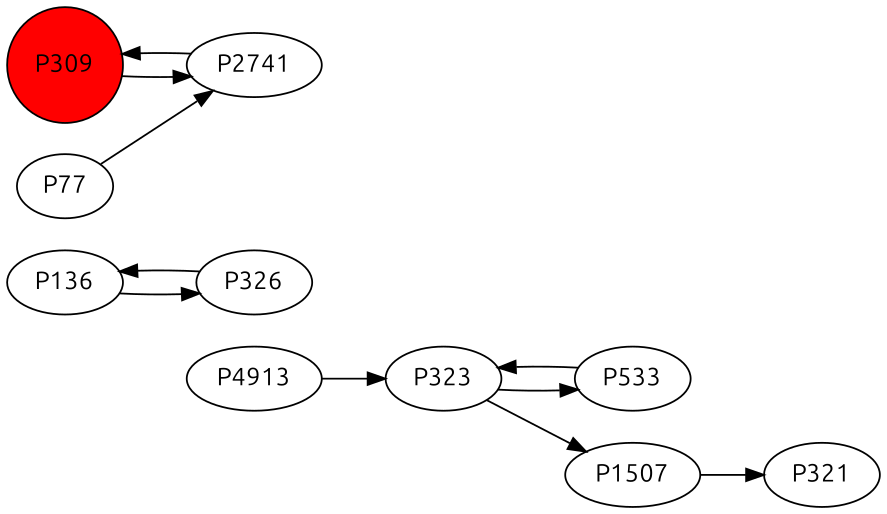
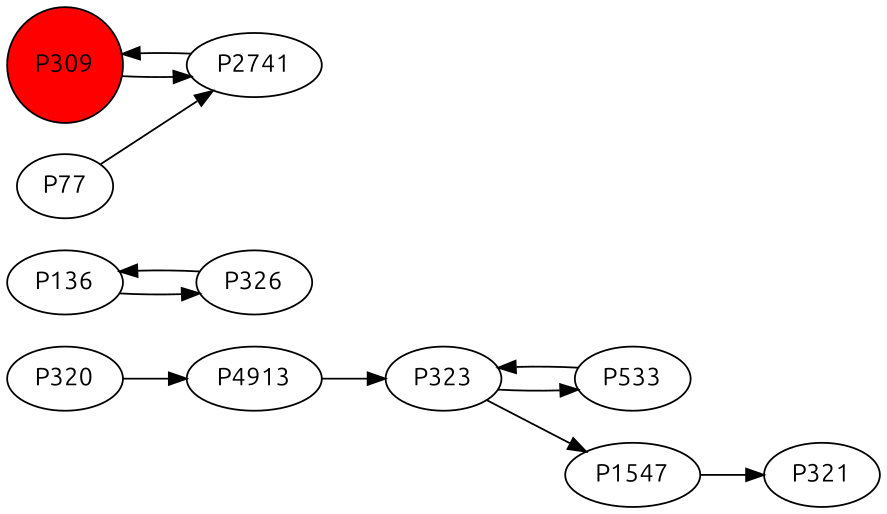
none -> (65, 379)
(633, 475) -> (633, 475)
